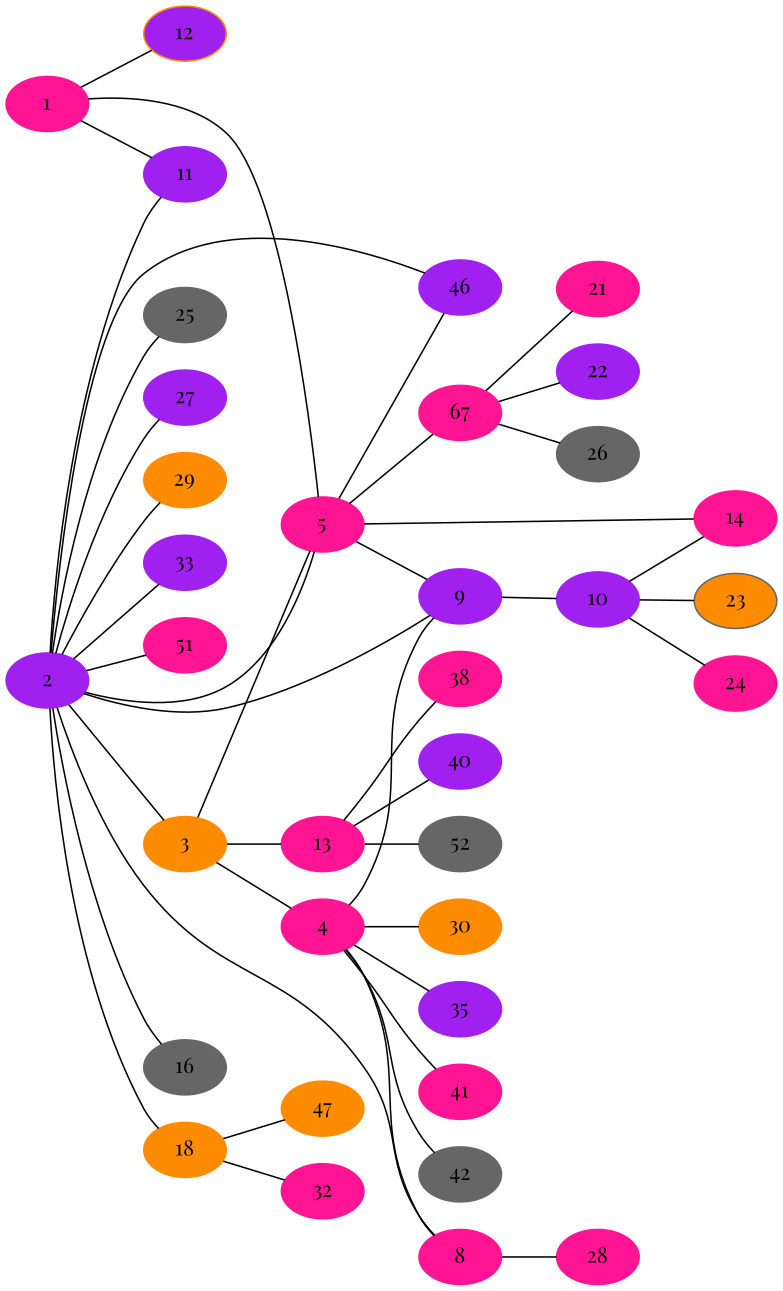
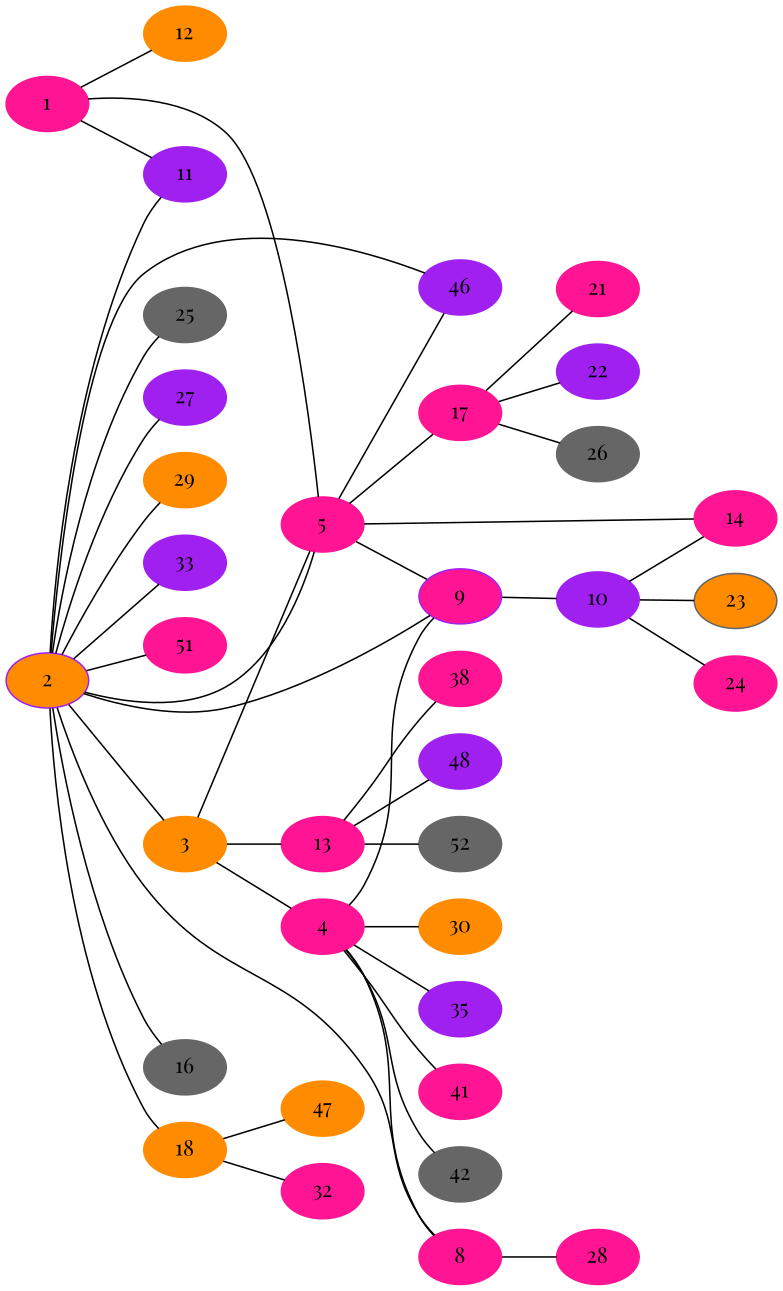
(185, 34) -> (185, 34)
(460, 413) -> (460, 413)
(460, 596) -> (460, 596)
(47, 680) -> (47, 680)
(460, 762) -> (460, 762)
